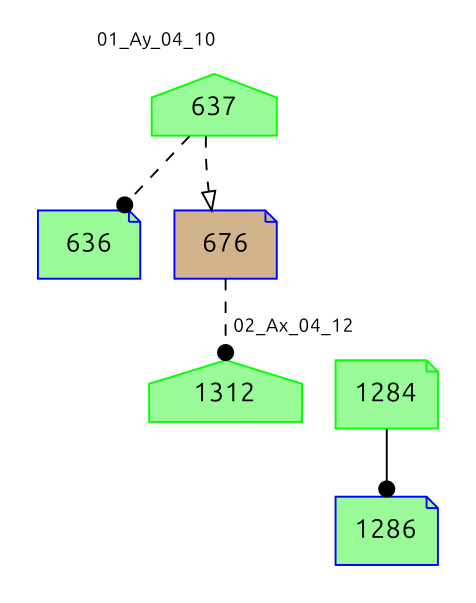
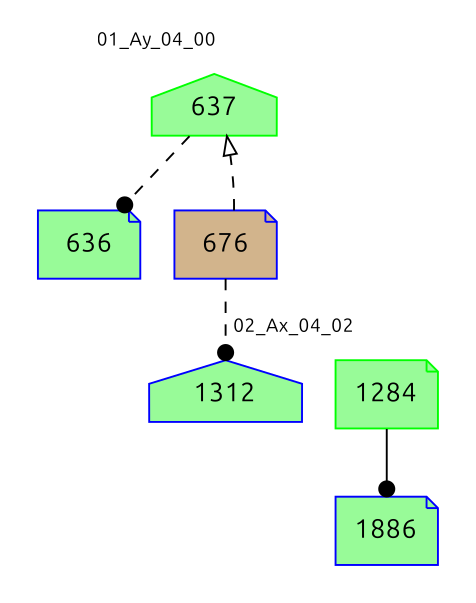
(157, 41) -> (157, 41)
(206, 164) -> (233, 183)
(294, 327) -> (294, 327)
(226, 394) -> (226, 394)
(387, 531) -> (387, 531)
